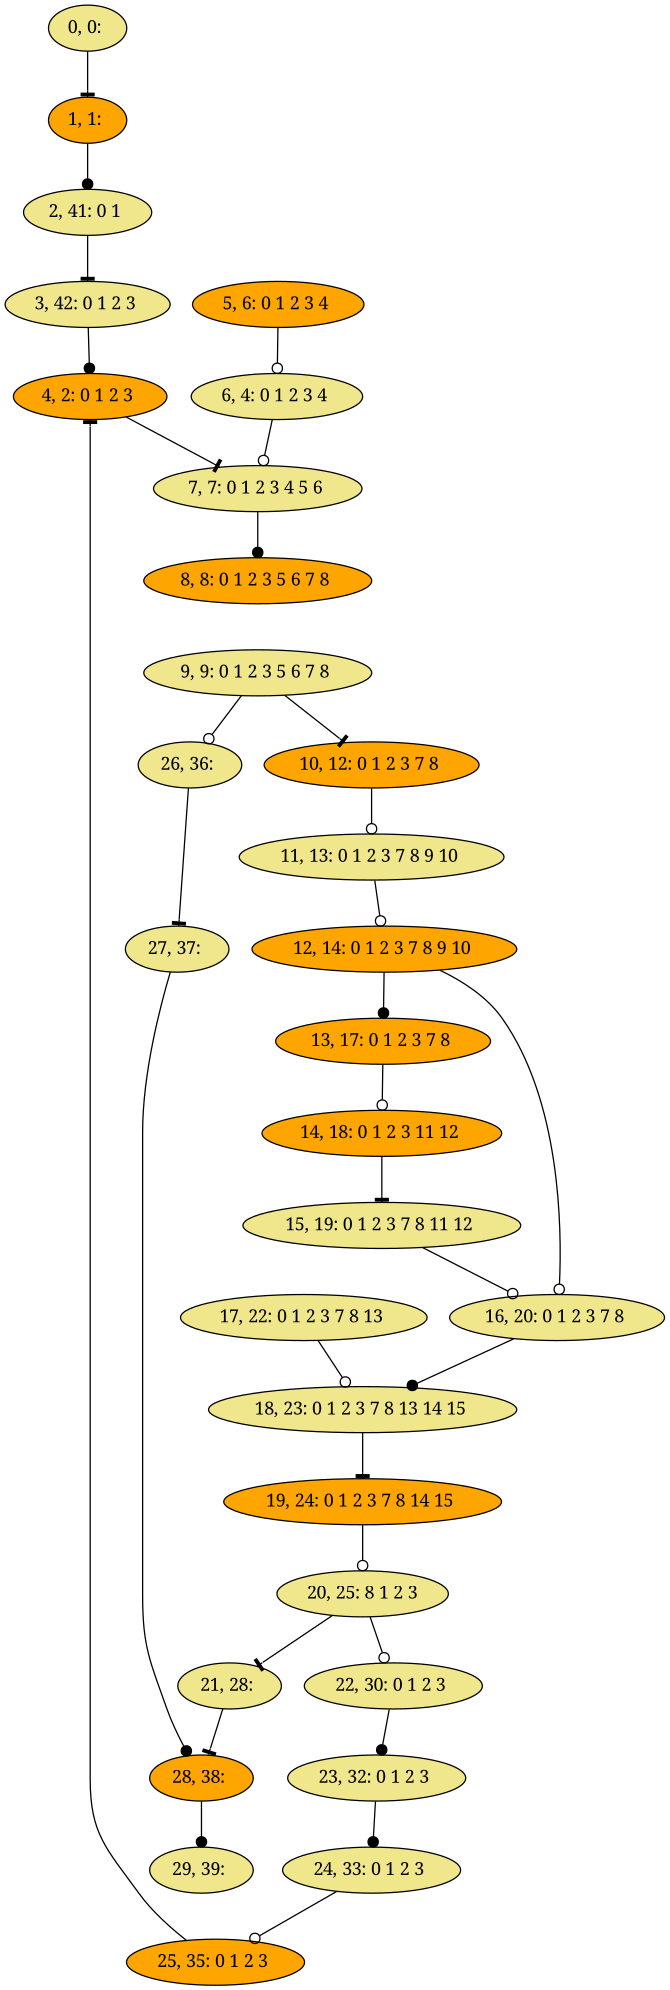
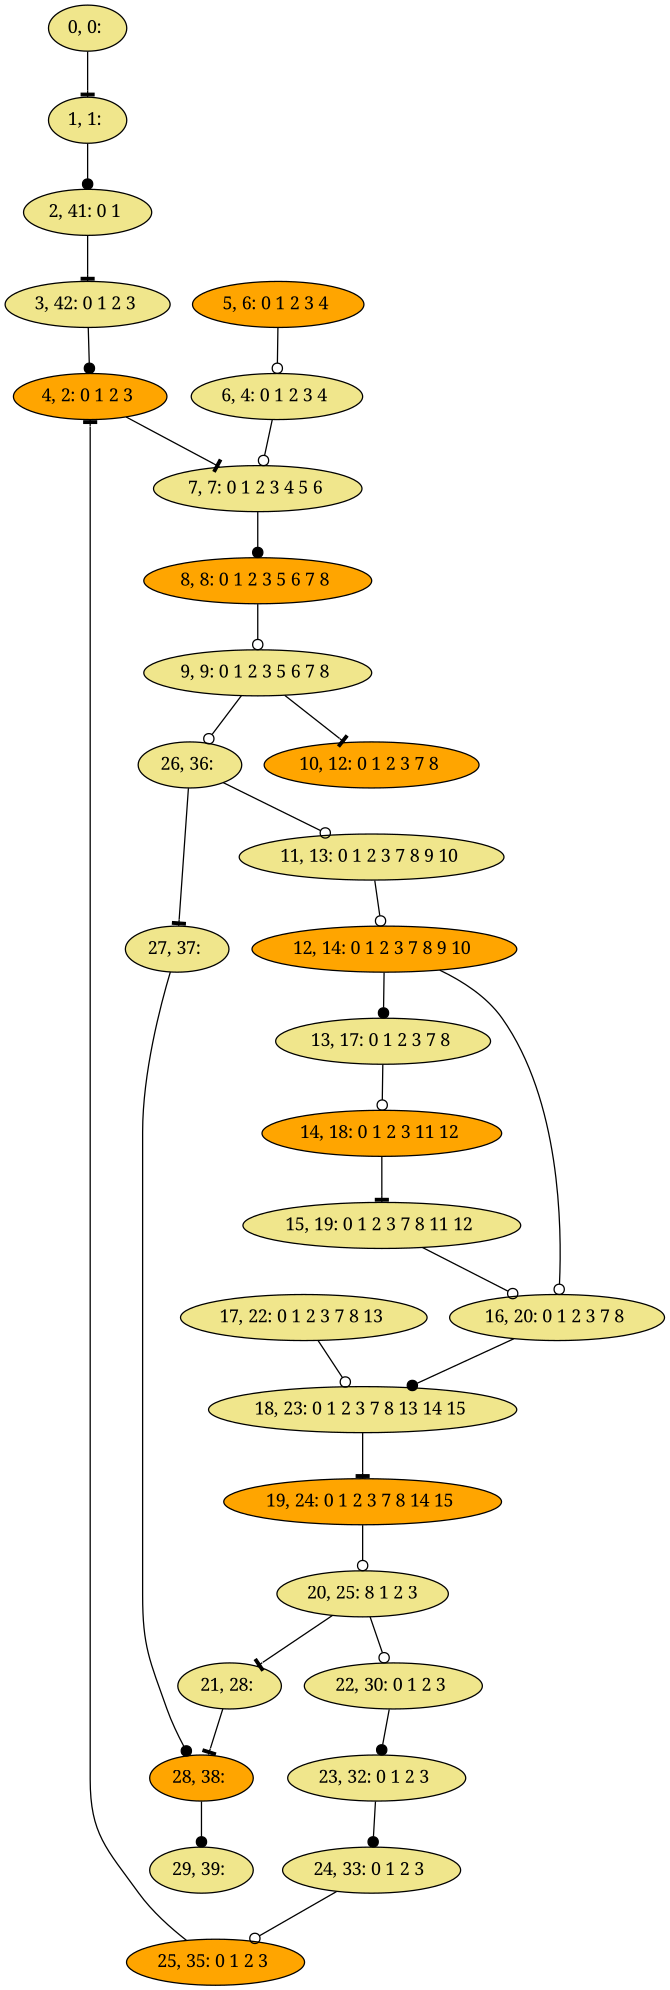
(88, 120) -> (88, 120)
none -> (258, 622)
(372, 806) -> (272, 807)
(383, 1041) -> (383, 1041)
